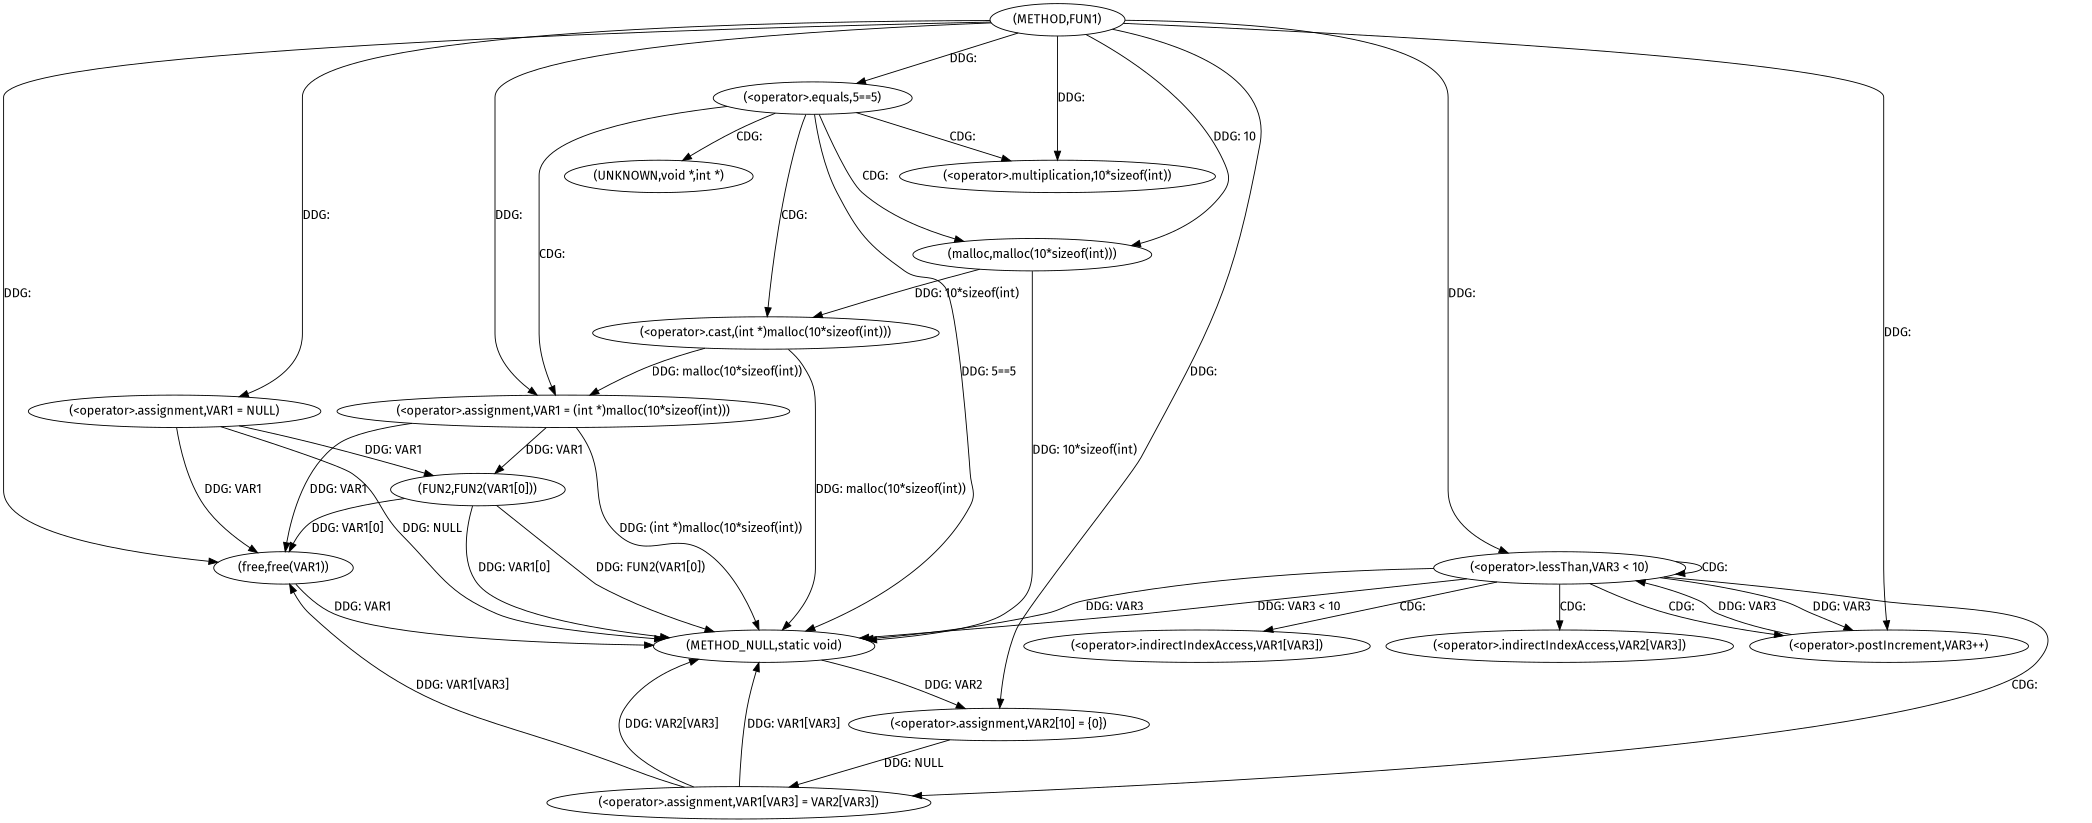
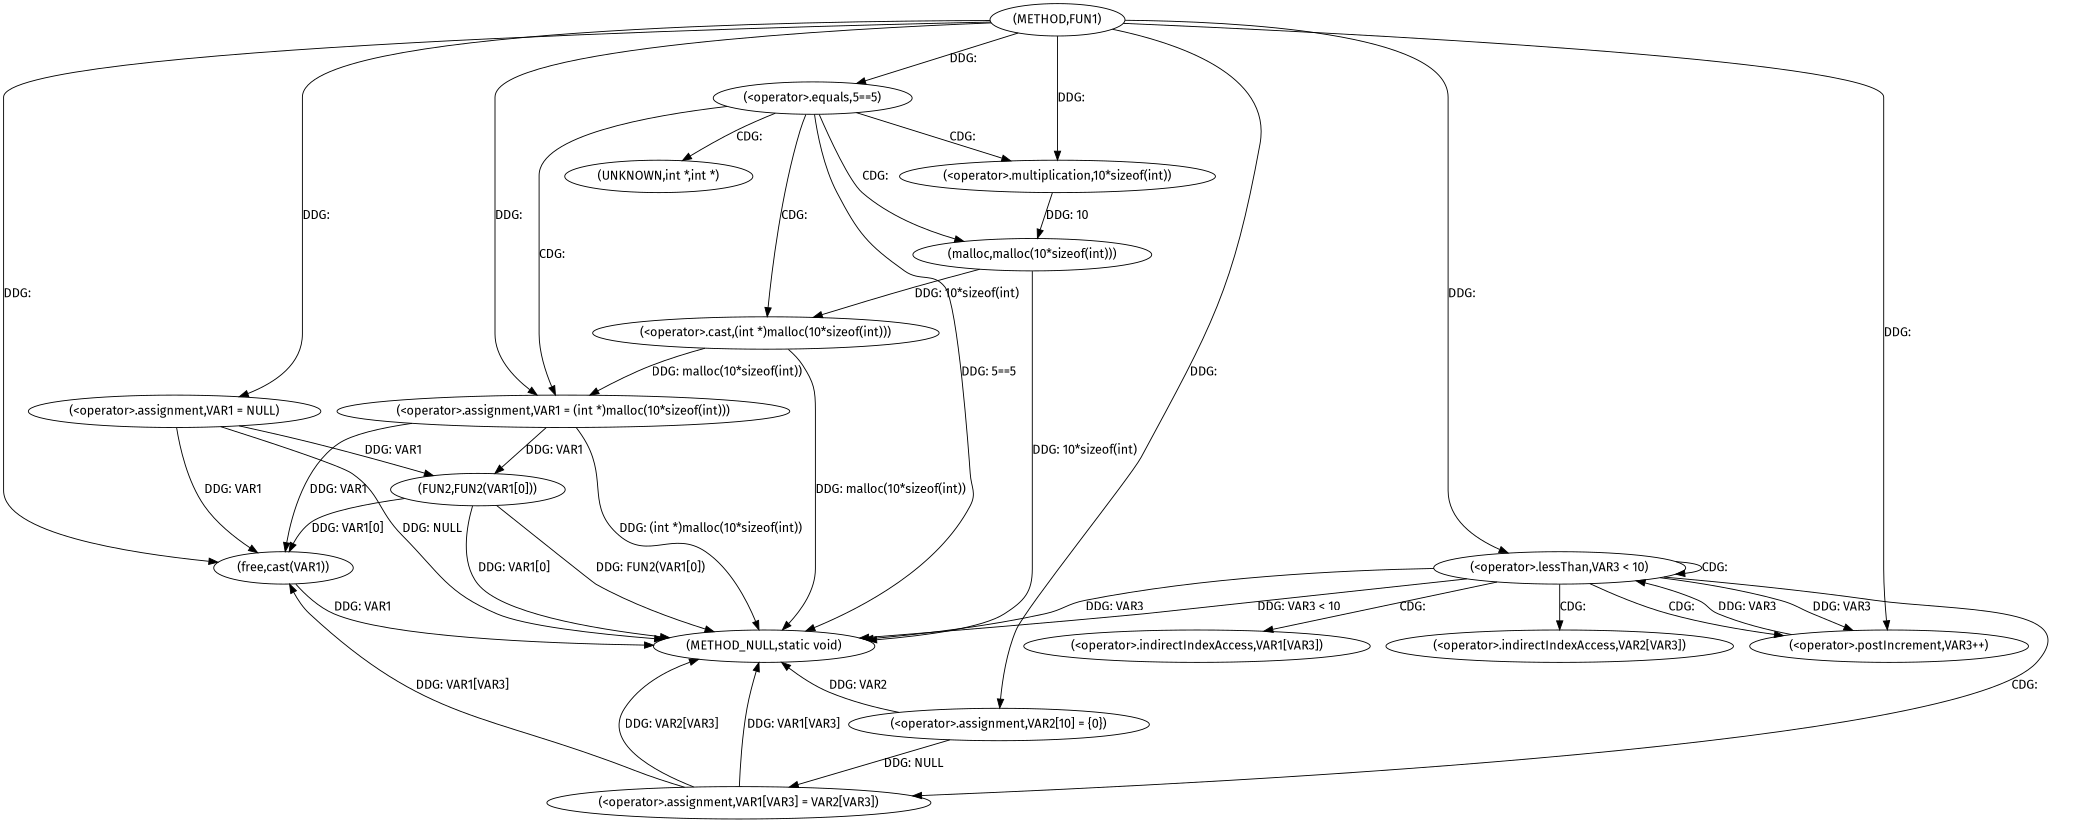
(1209, 136) -> (1046, 211)
(659, 176) -> (659, 176)
(284, 568) -> (284, 568)
(890, 680) -> (841, 697)
